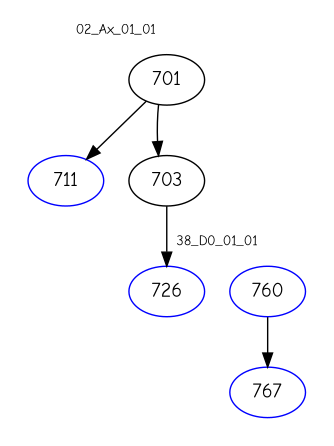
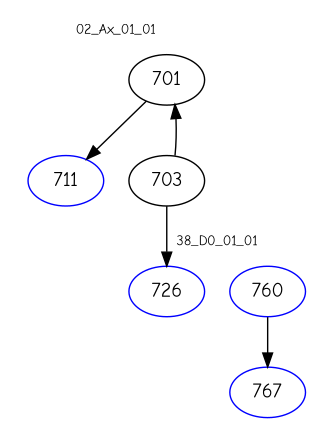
(157, 123) -> (176, 137)
